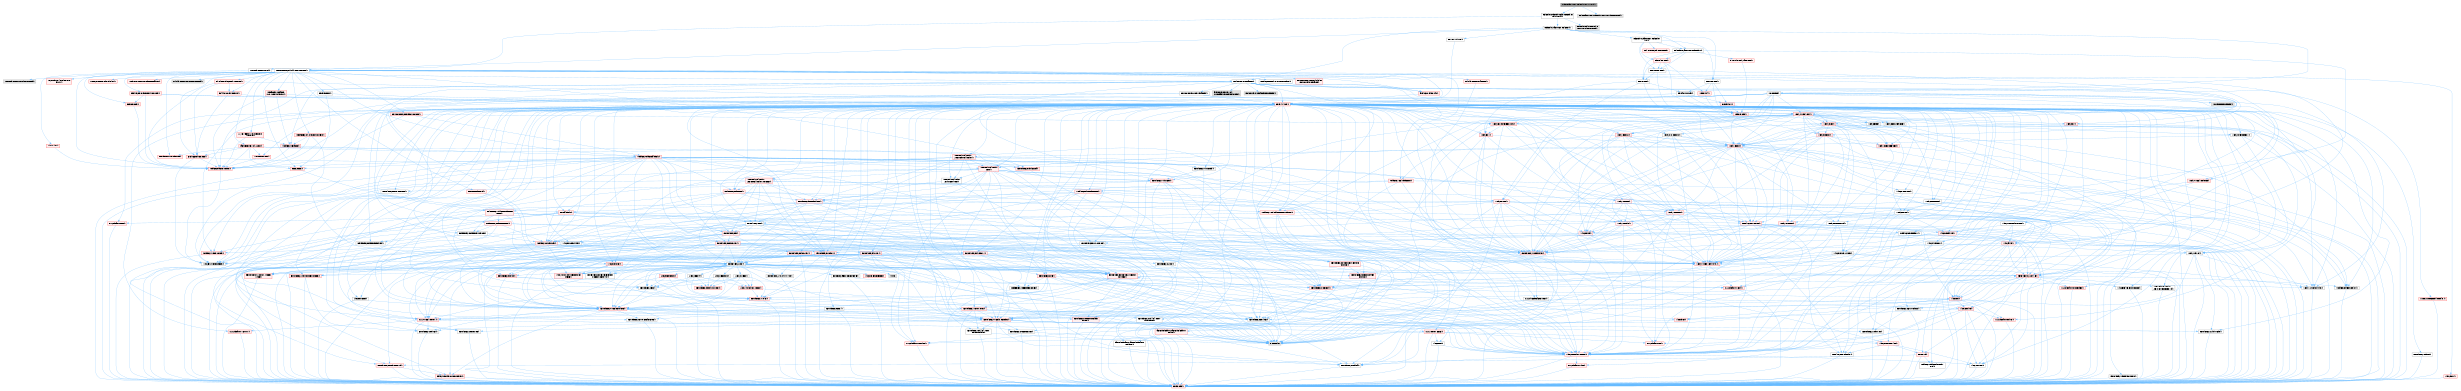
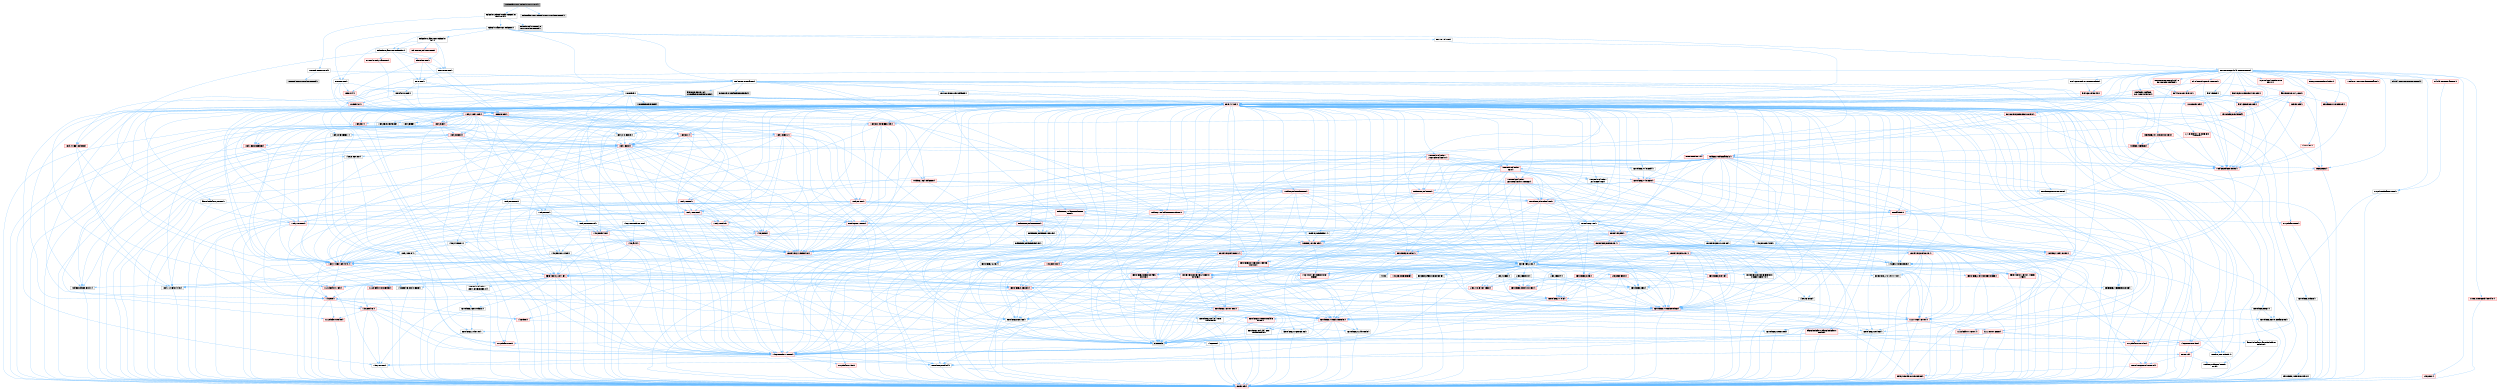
none -> (213, 202)
(1198, 223) -> (1226, 193)
